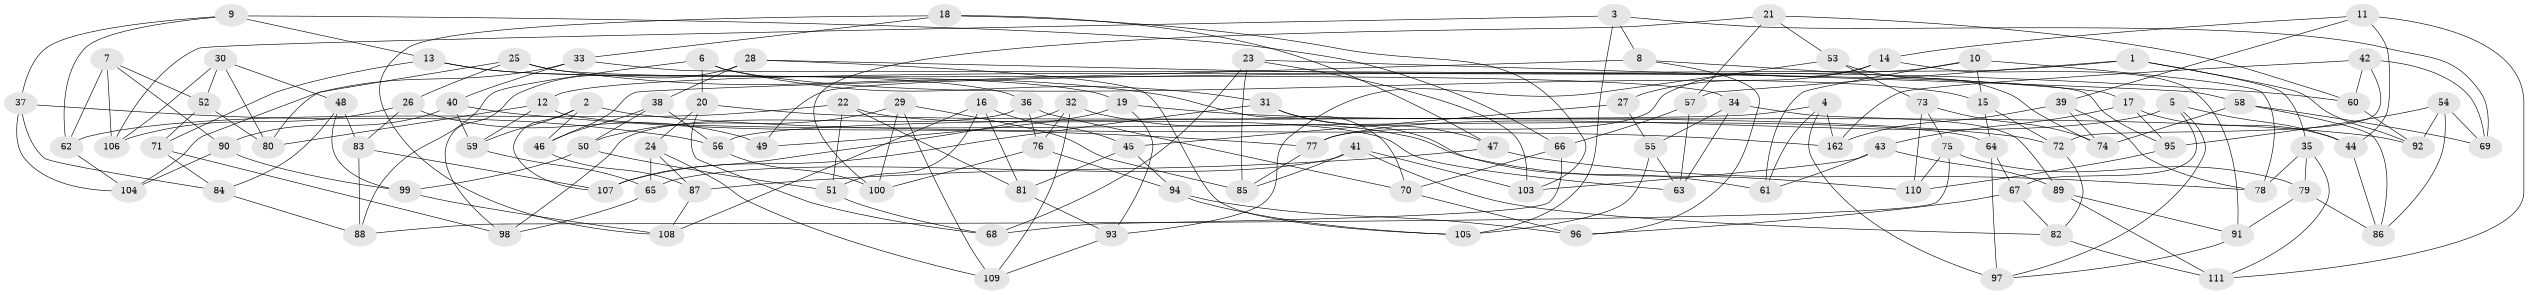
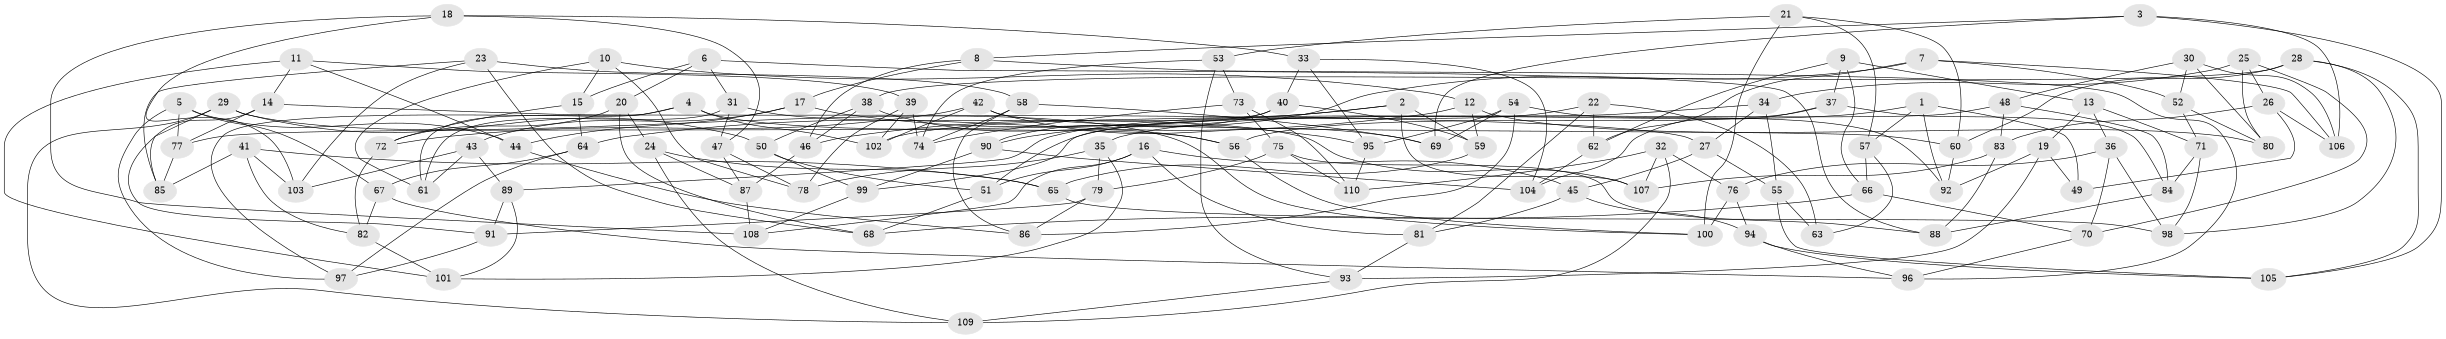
(1707, 147) -> (1735, 125)
(1835, 147) -> (874, 147)
(2216, 279) -> (444, 279)
